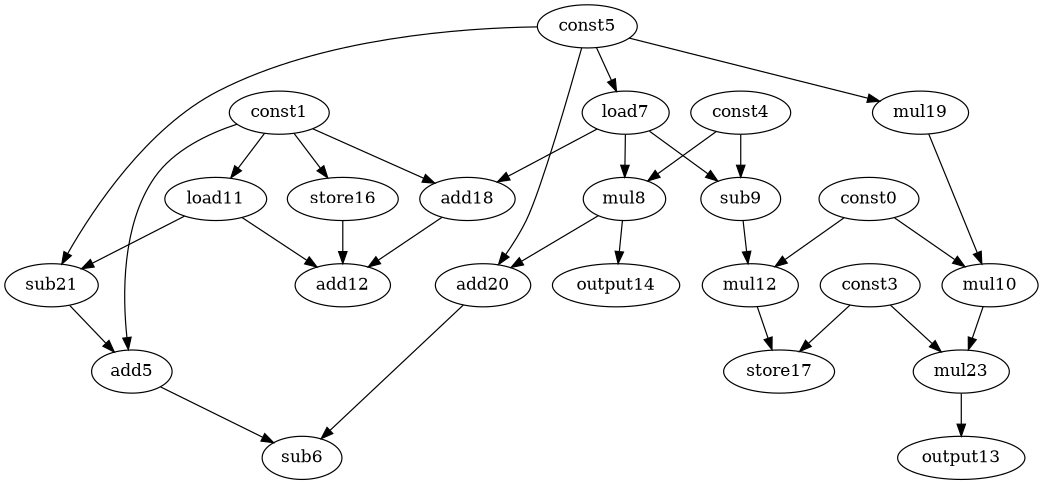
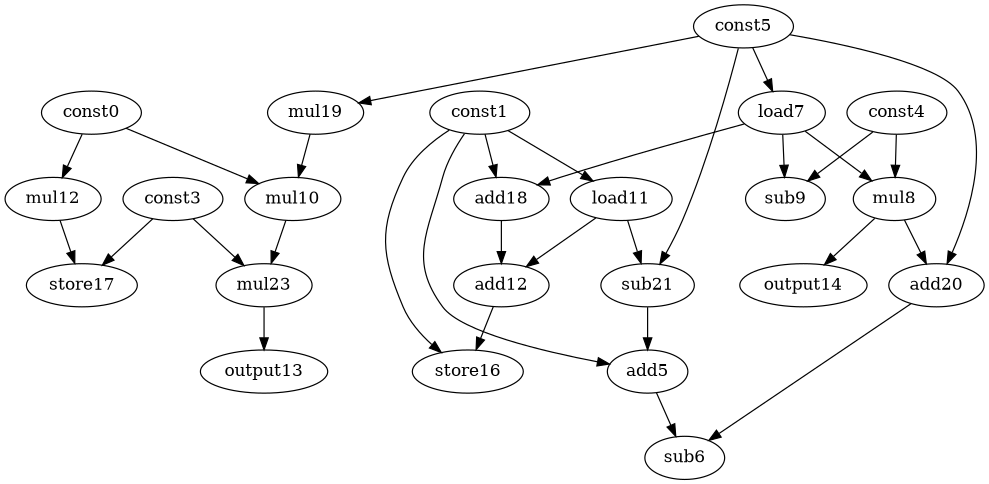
(343, 236) -> (487, 323)
(745, 236) -> none
